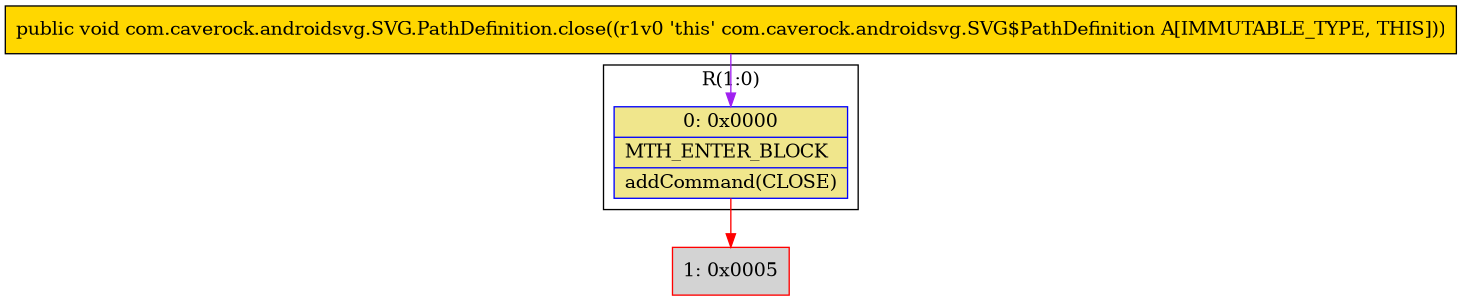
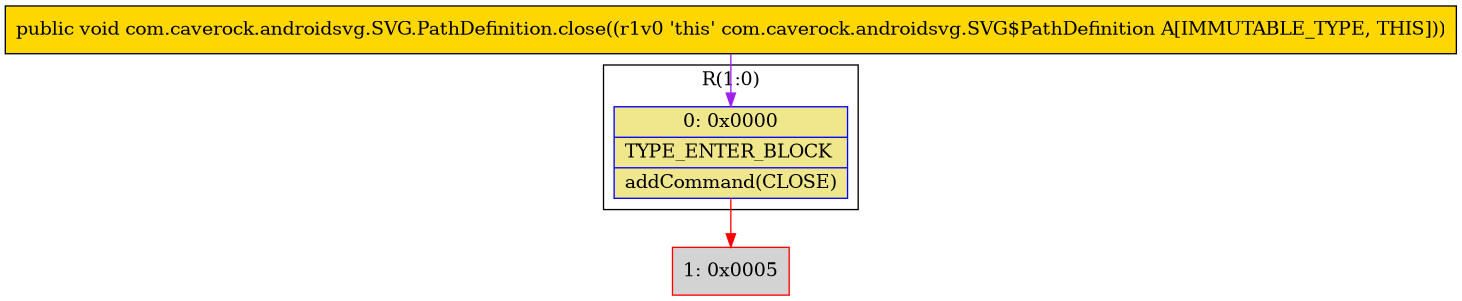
(727, 152) -> (729, 152)
